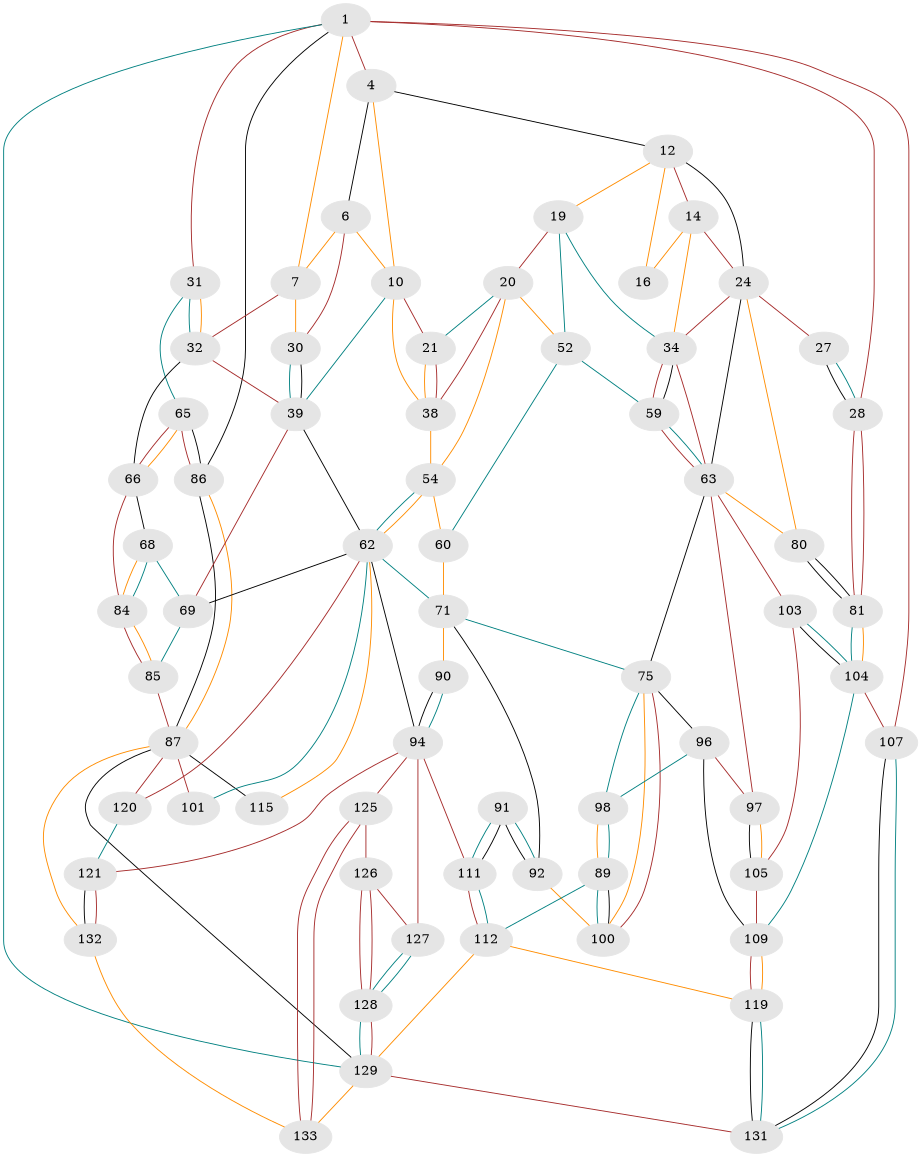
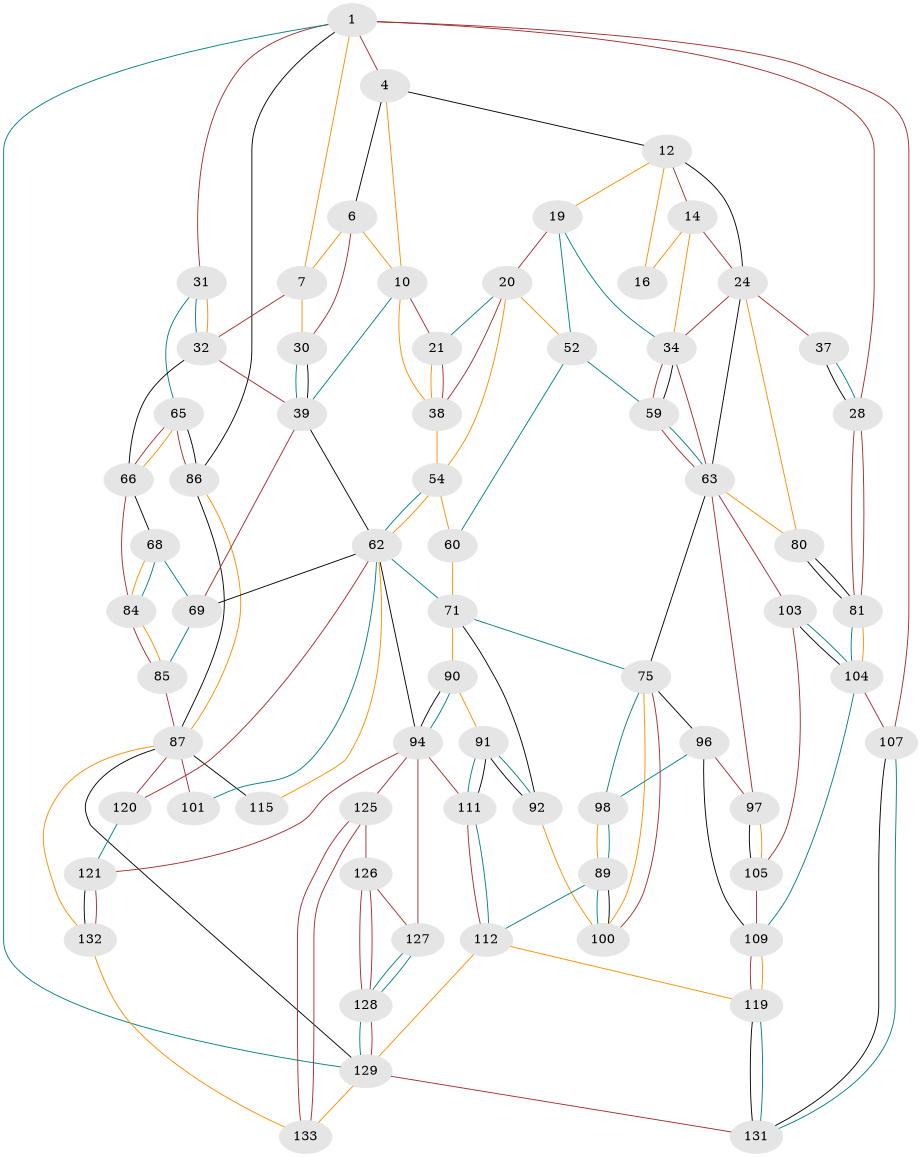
(824, 349) -> (824, 349)
none -> (468, 710)
